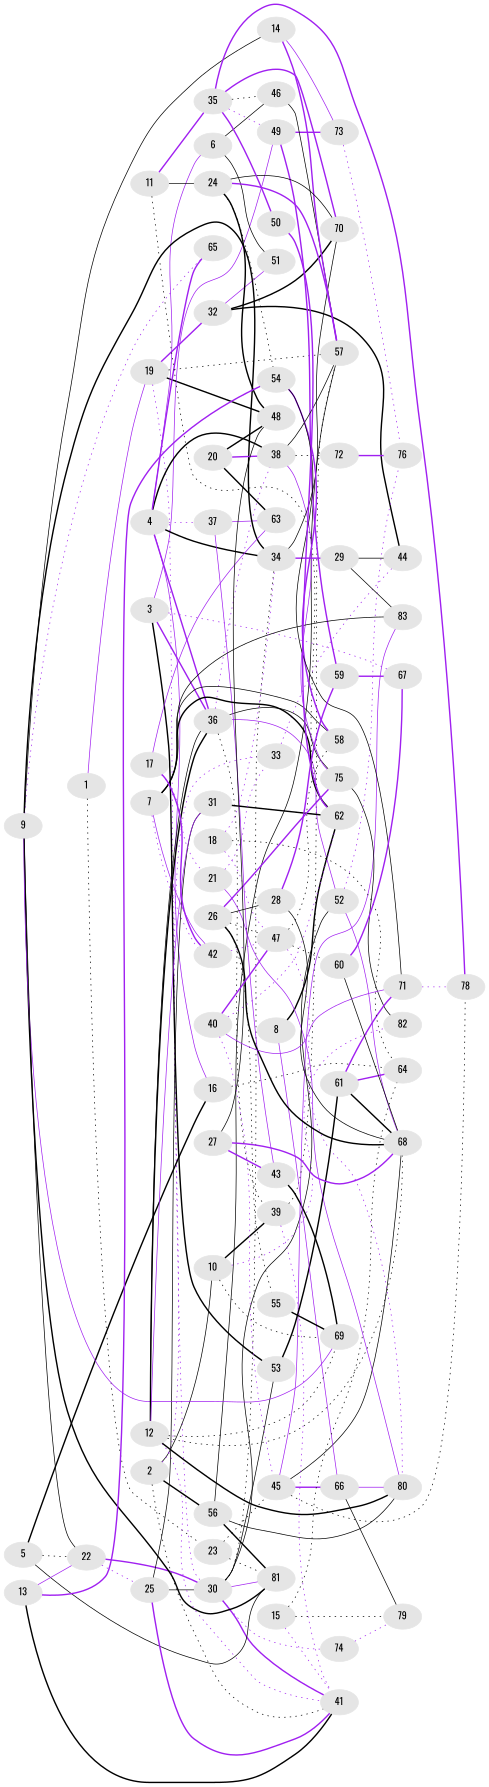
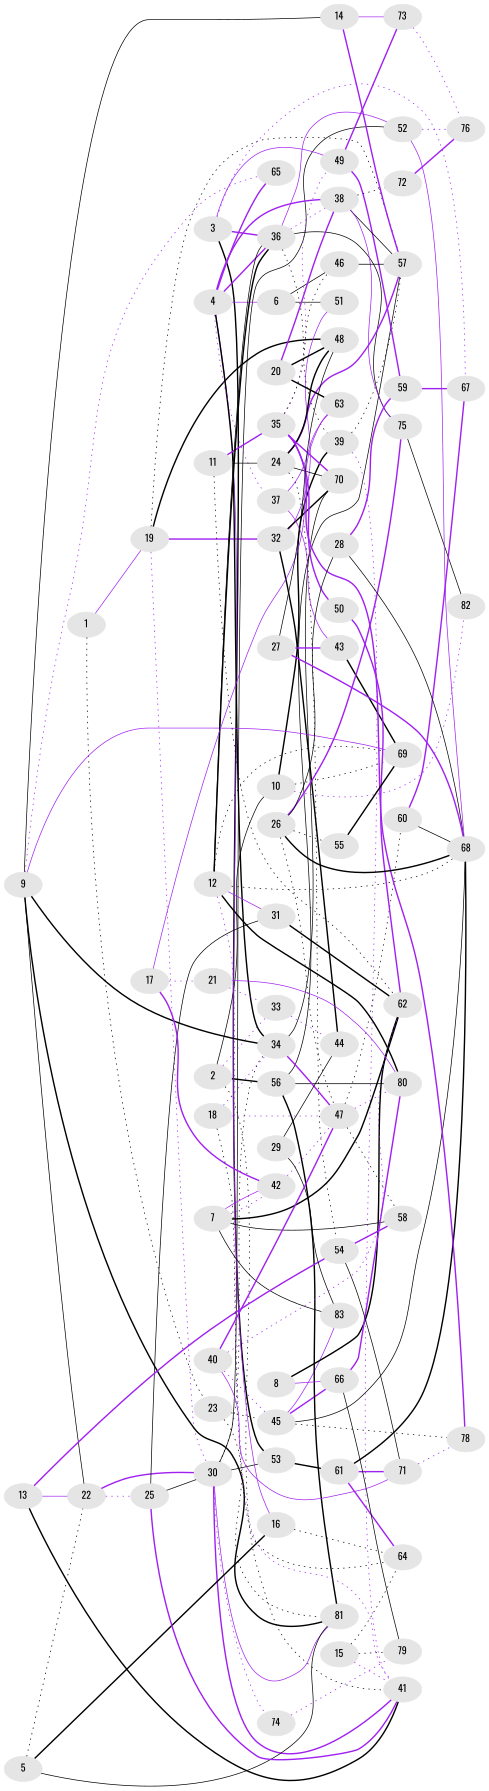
(192, 440) -> (251, 224)
(308, 558) -> (308, 1079)
(371, 1487) -> (387, 1179)
